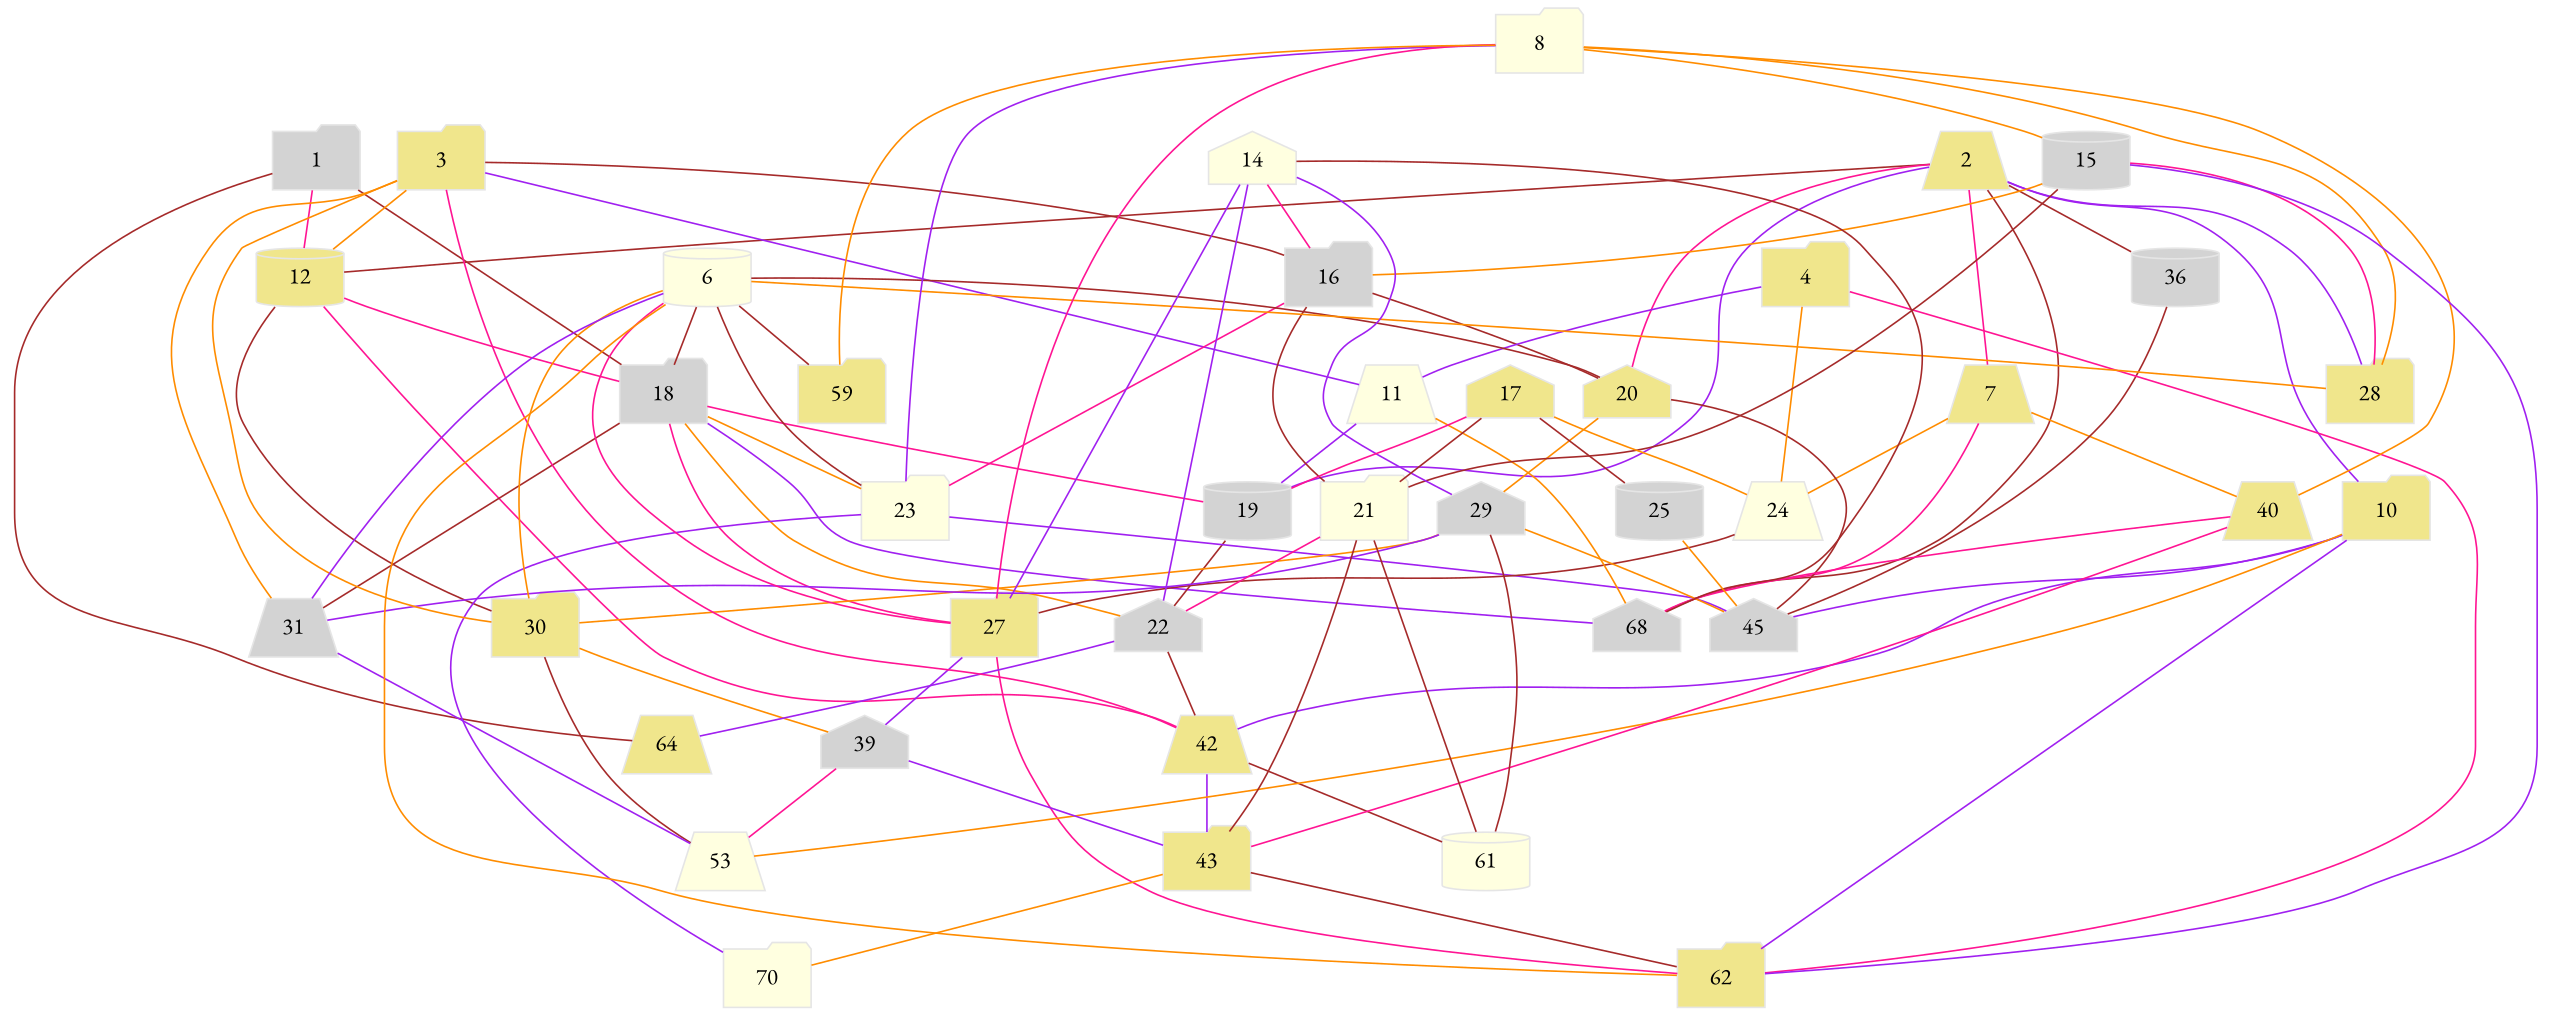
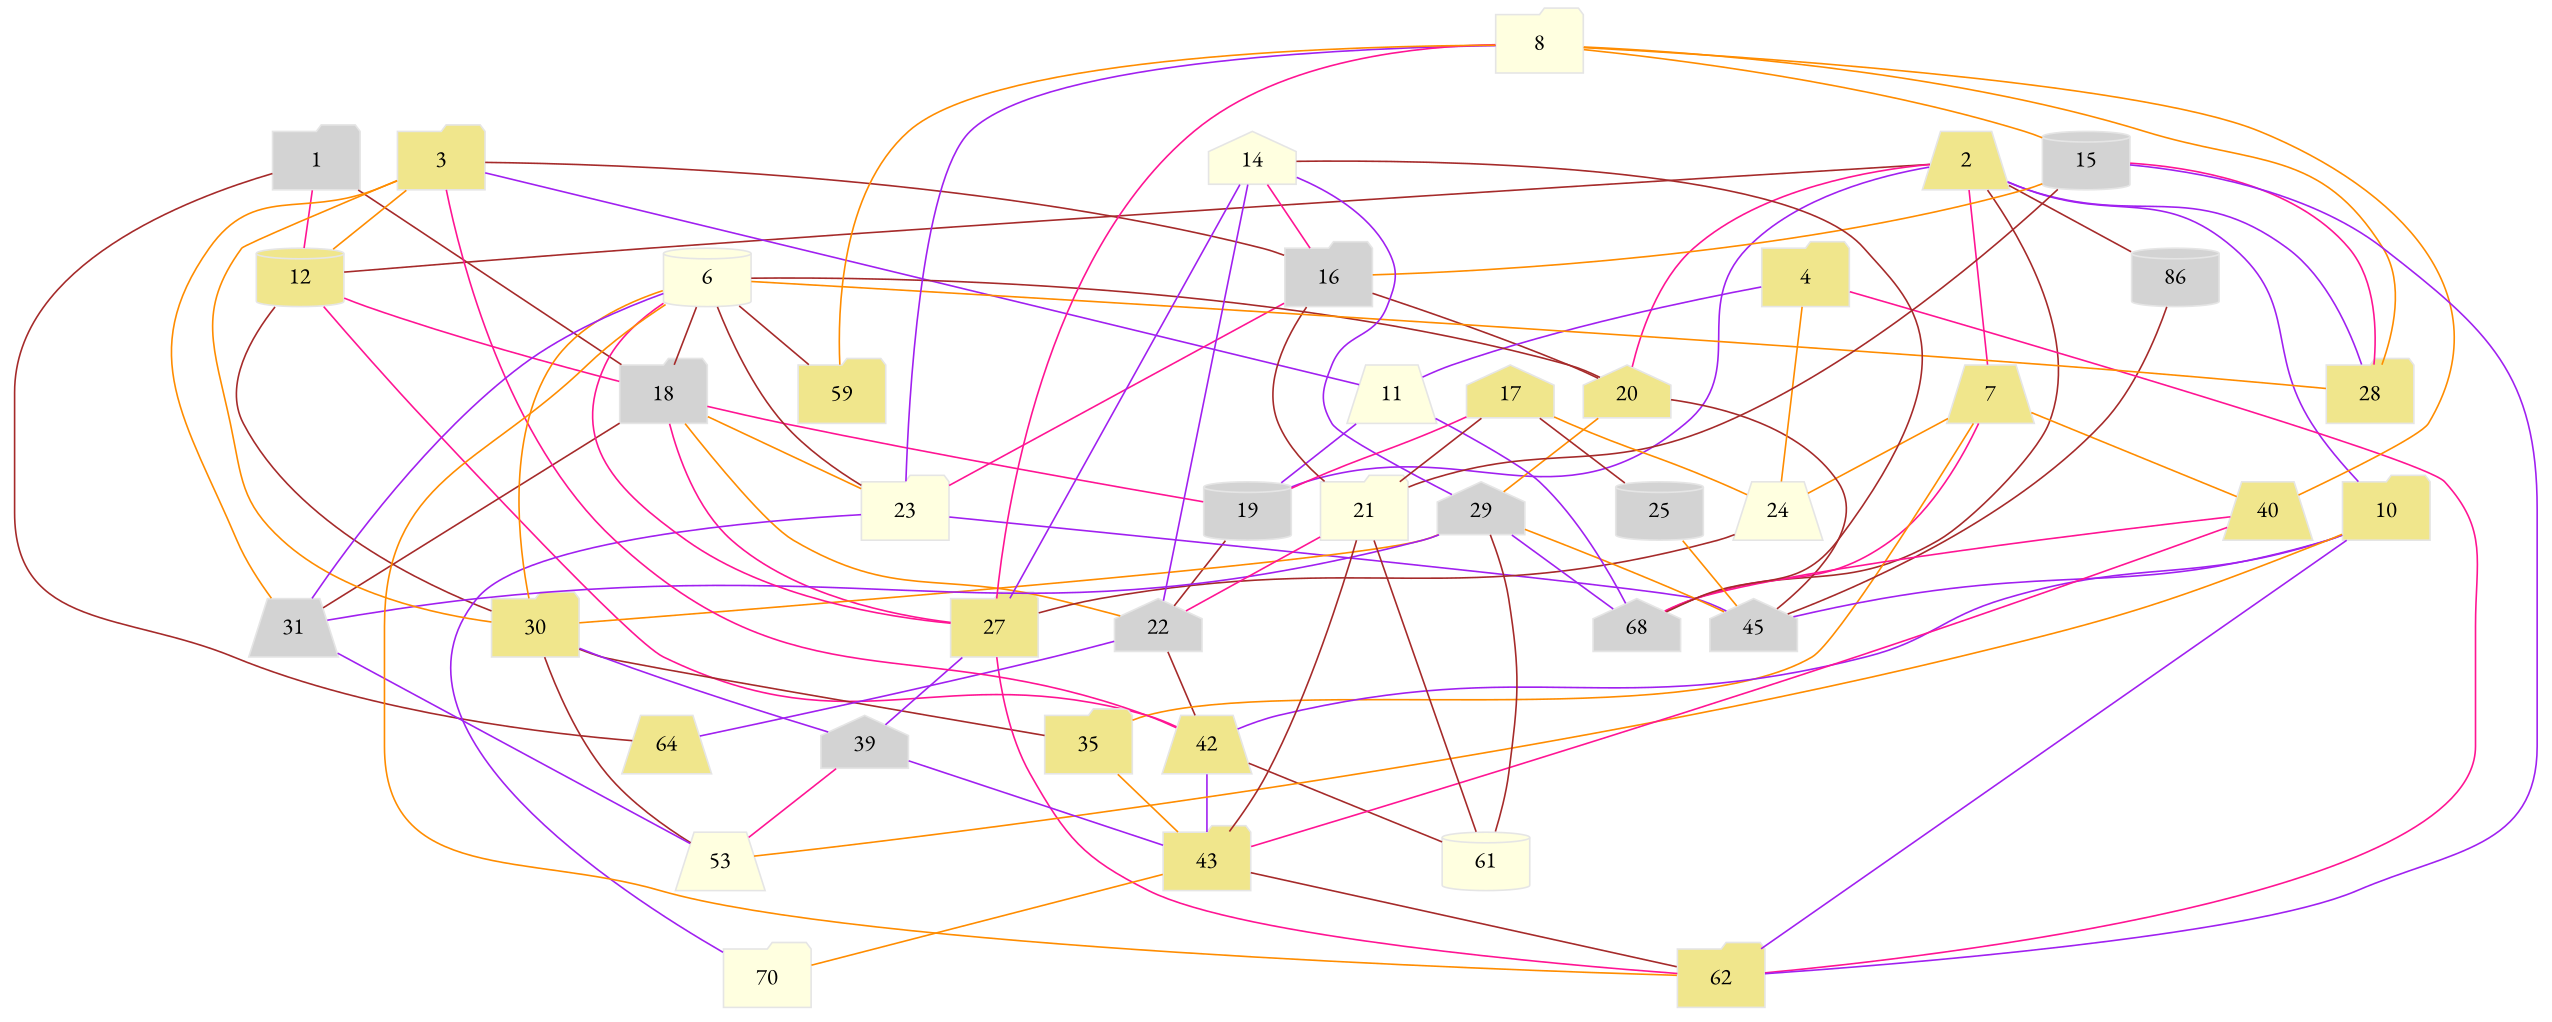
(2175, 277) -> (2175, 277)
(1549, 492) -> (1549, 492)
(1011, 570) -> (1547, 561)
(703, 692) -> (703, 692)
none -> (1089, 745)
